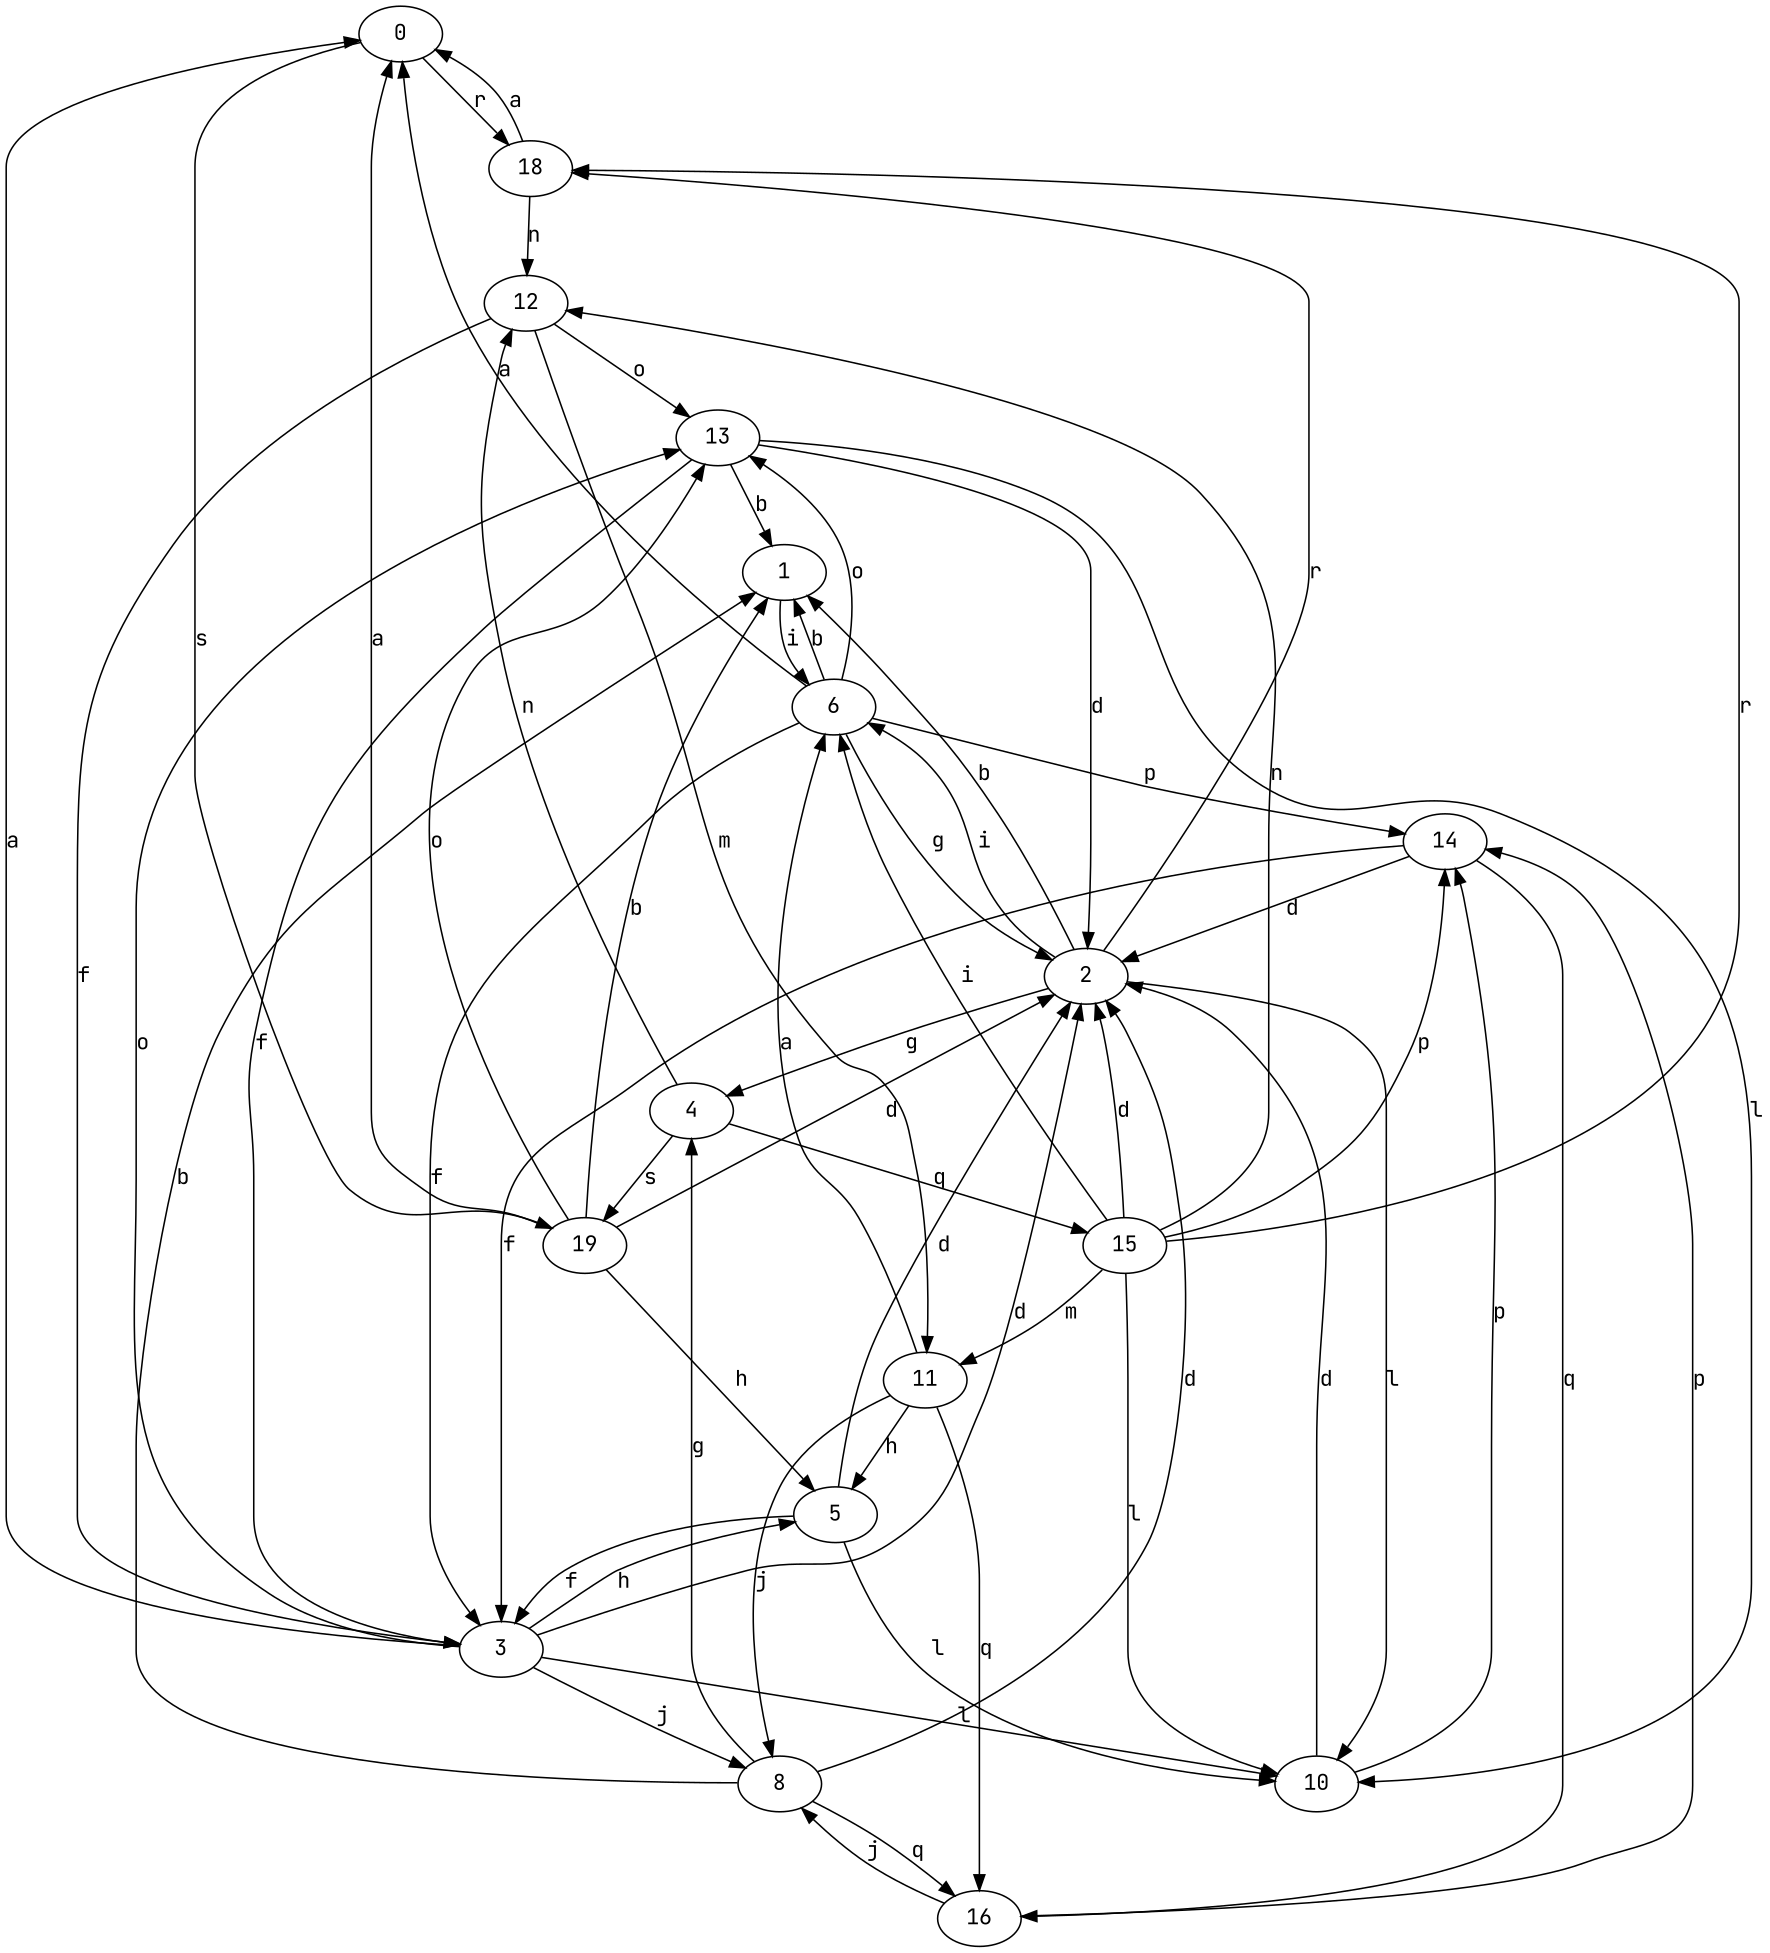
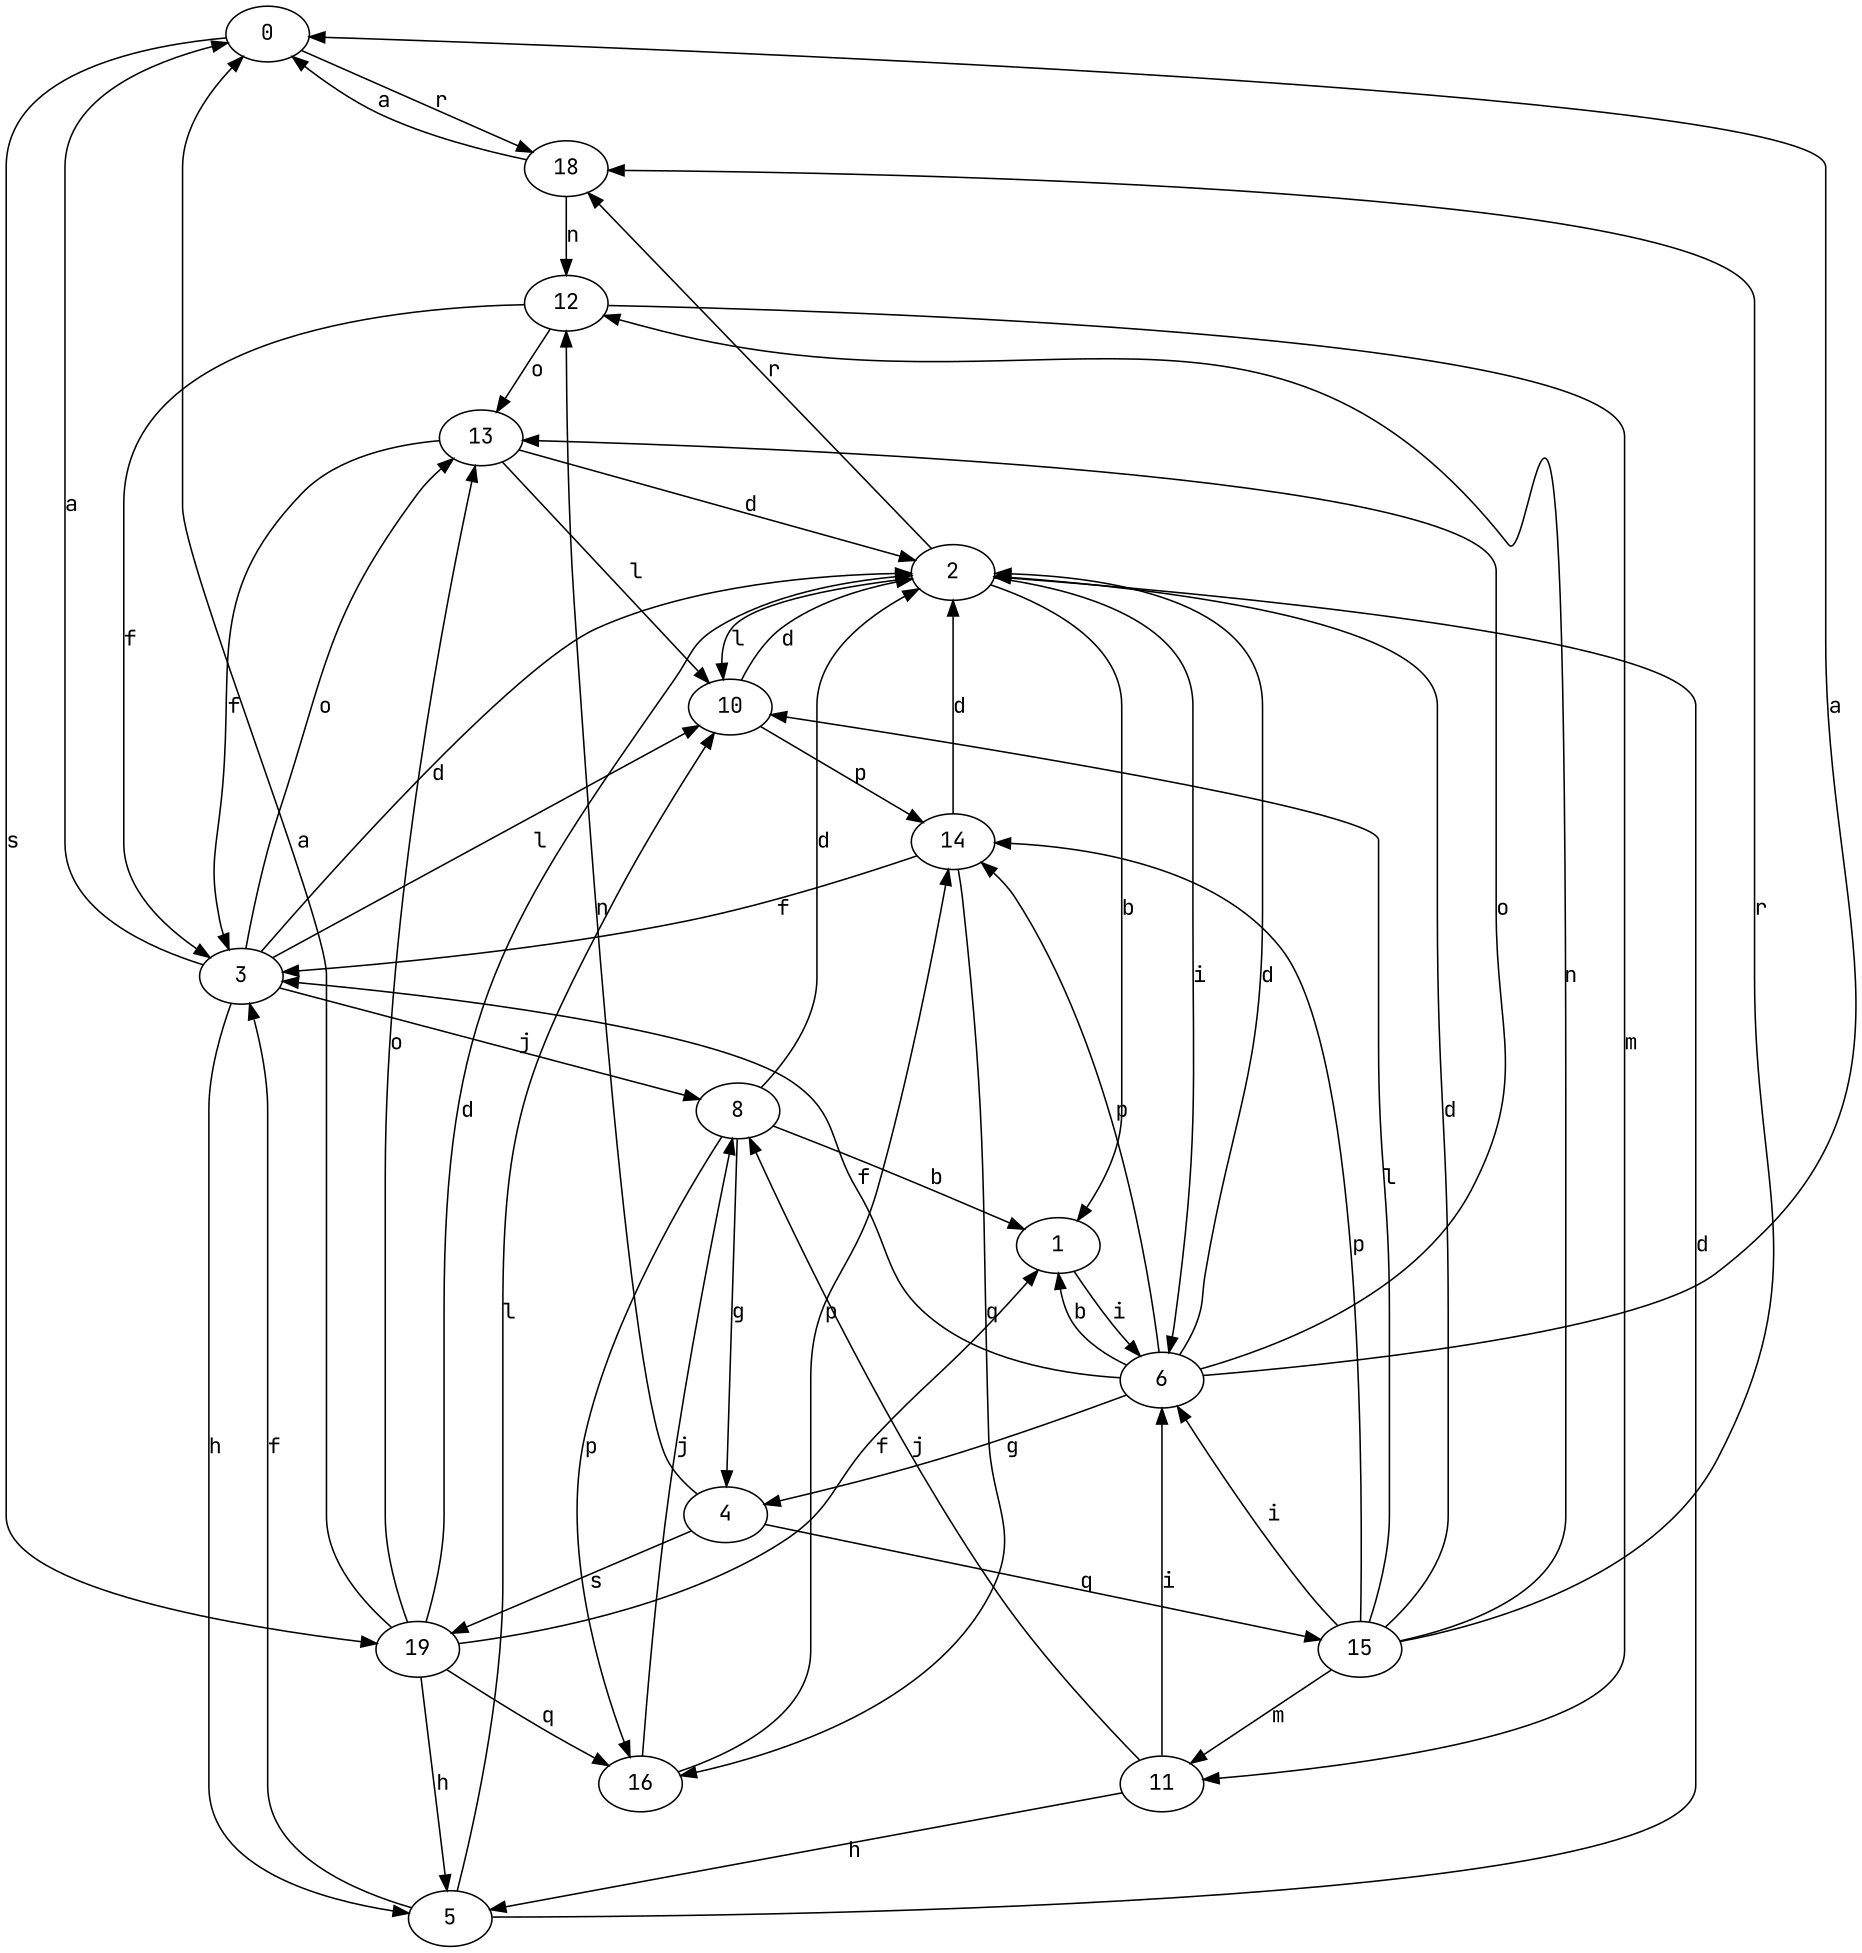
(748, 498) -> none
(938, 842) -> (1268, 976)
(637, 909) -> (883, 1447)
(894, 1036) -> (955, 1454)
(787, 1044) -> (1169, 1582)
(979, 1638) -> (520, 1715)
(918, 1851) -> (592, 1447)
